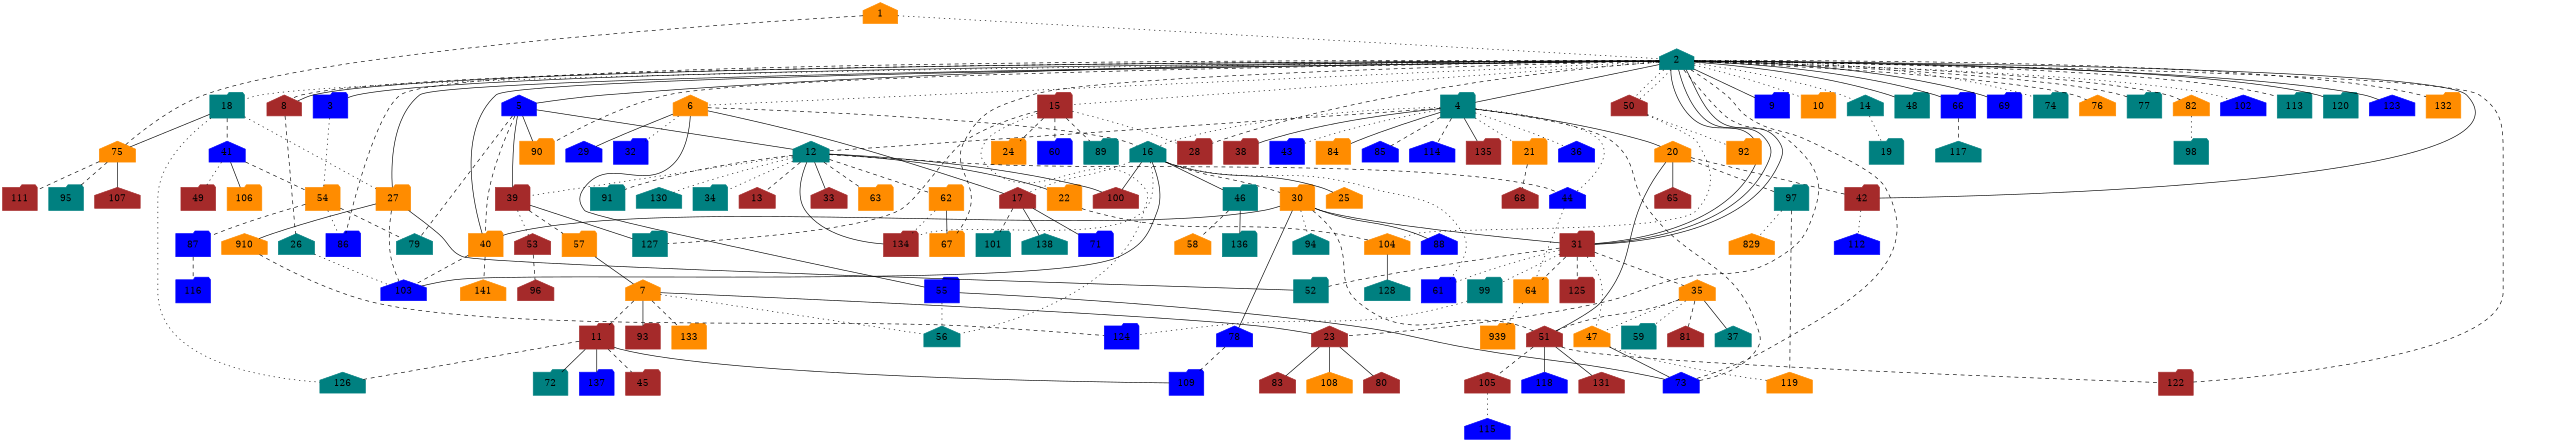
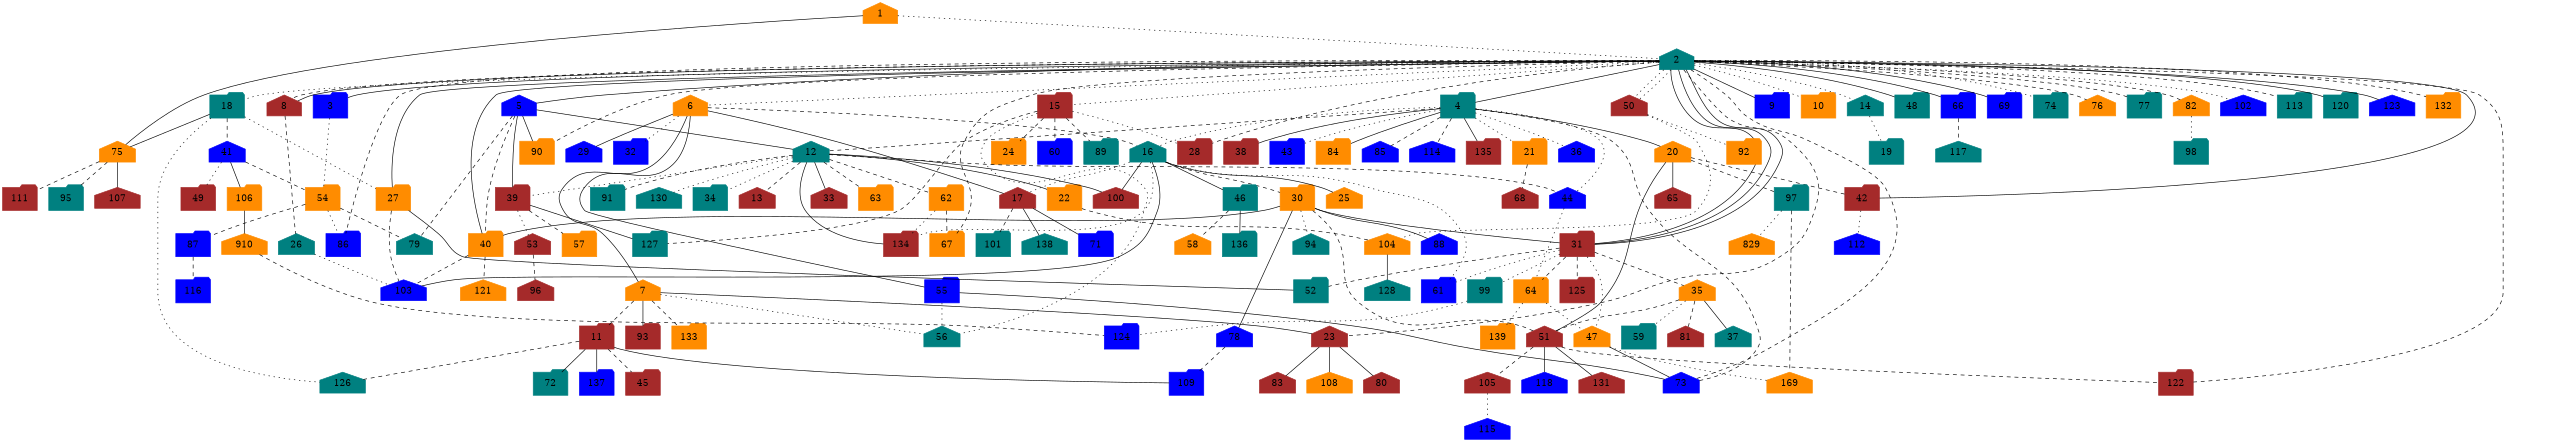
(485, 46) -> (485, 46)
(317, 220) -> (244, 219)
(947, 223) -> (947, 223)
(614, 270) -> (572, 179)
(483, 291) -> (483, 291)
(1641, 315) -> (1564, 317)
(1498, 338) -> (1498, 338)
(1790, 384) -> (1790, 384)
